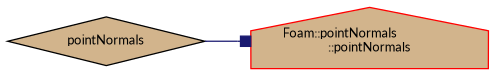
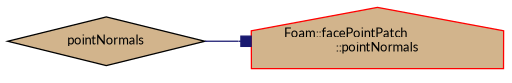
(370, 41) -> (377, 41)
